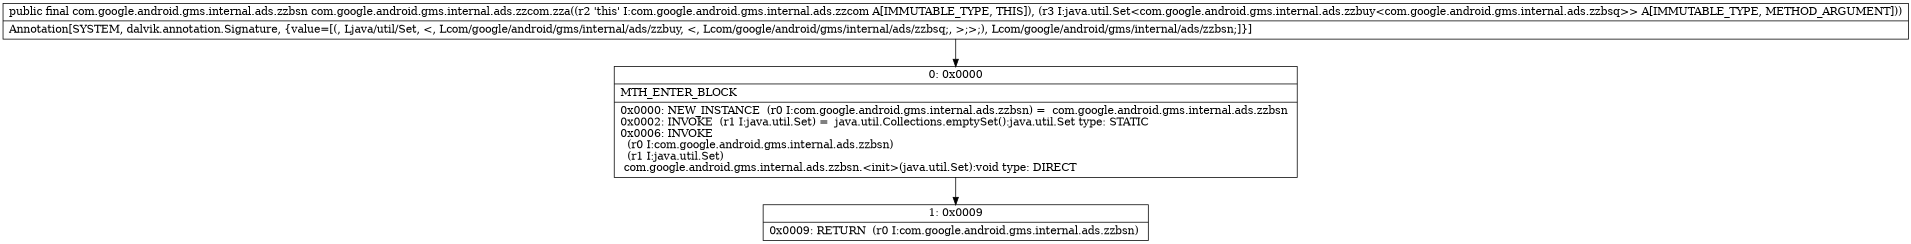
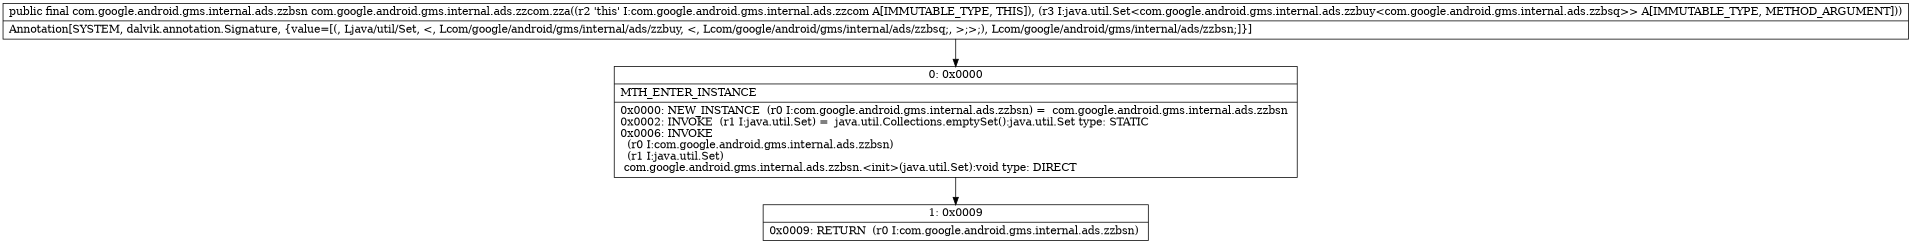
(679, 93) -> (689, 93)
